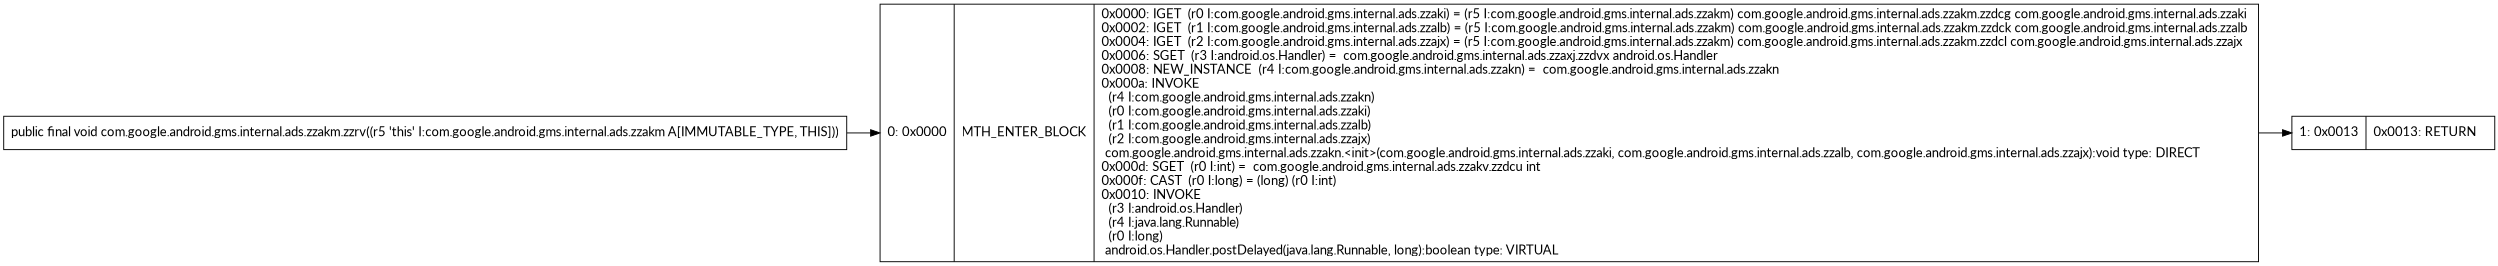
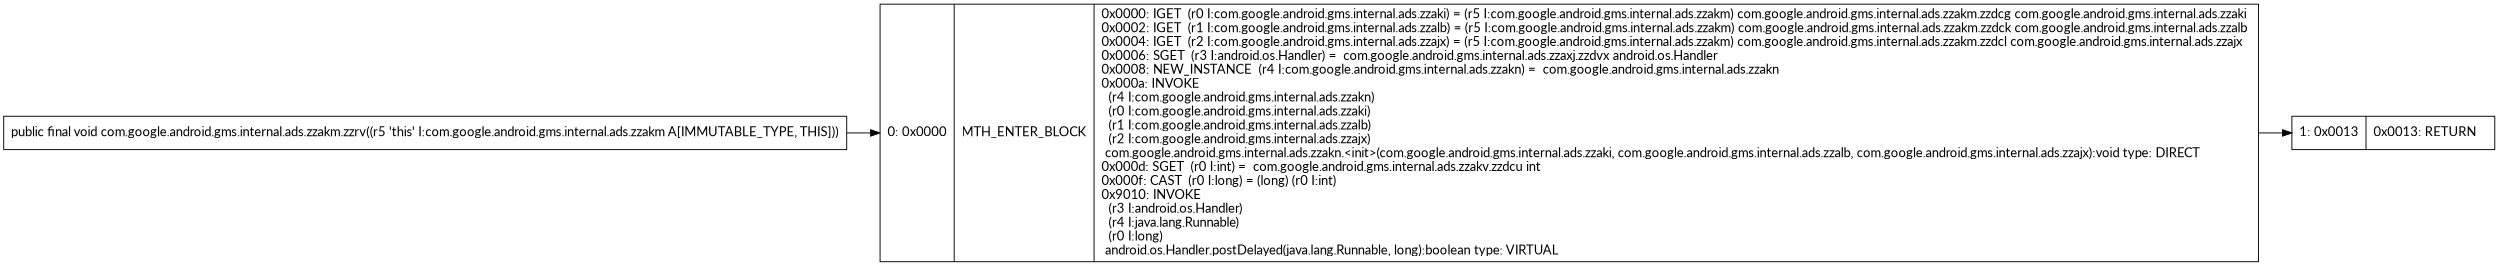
(1155, 195) -> (1155, 195)
